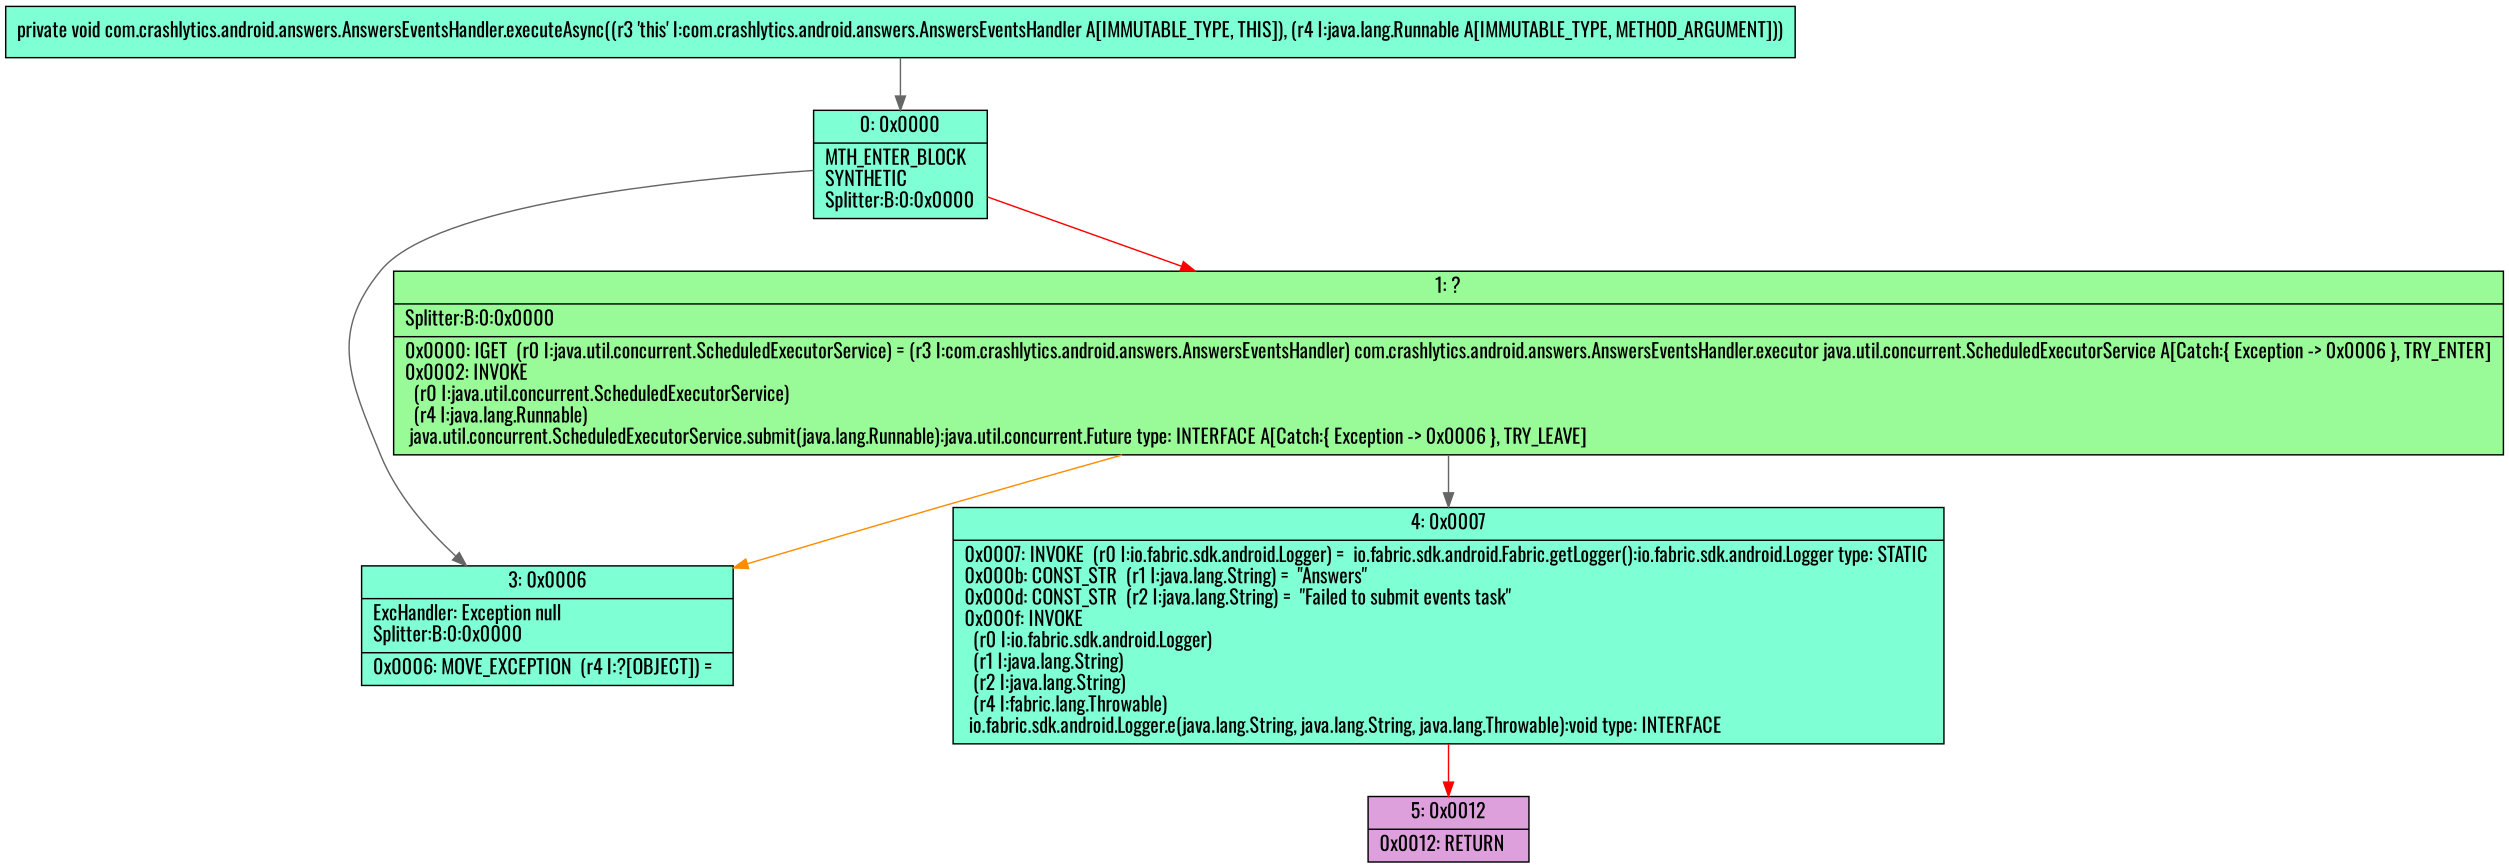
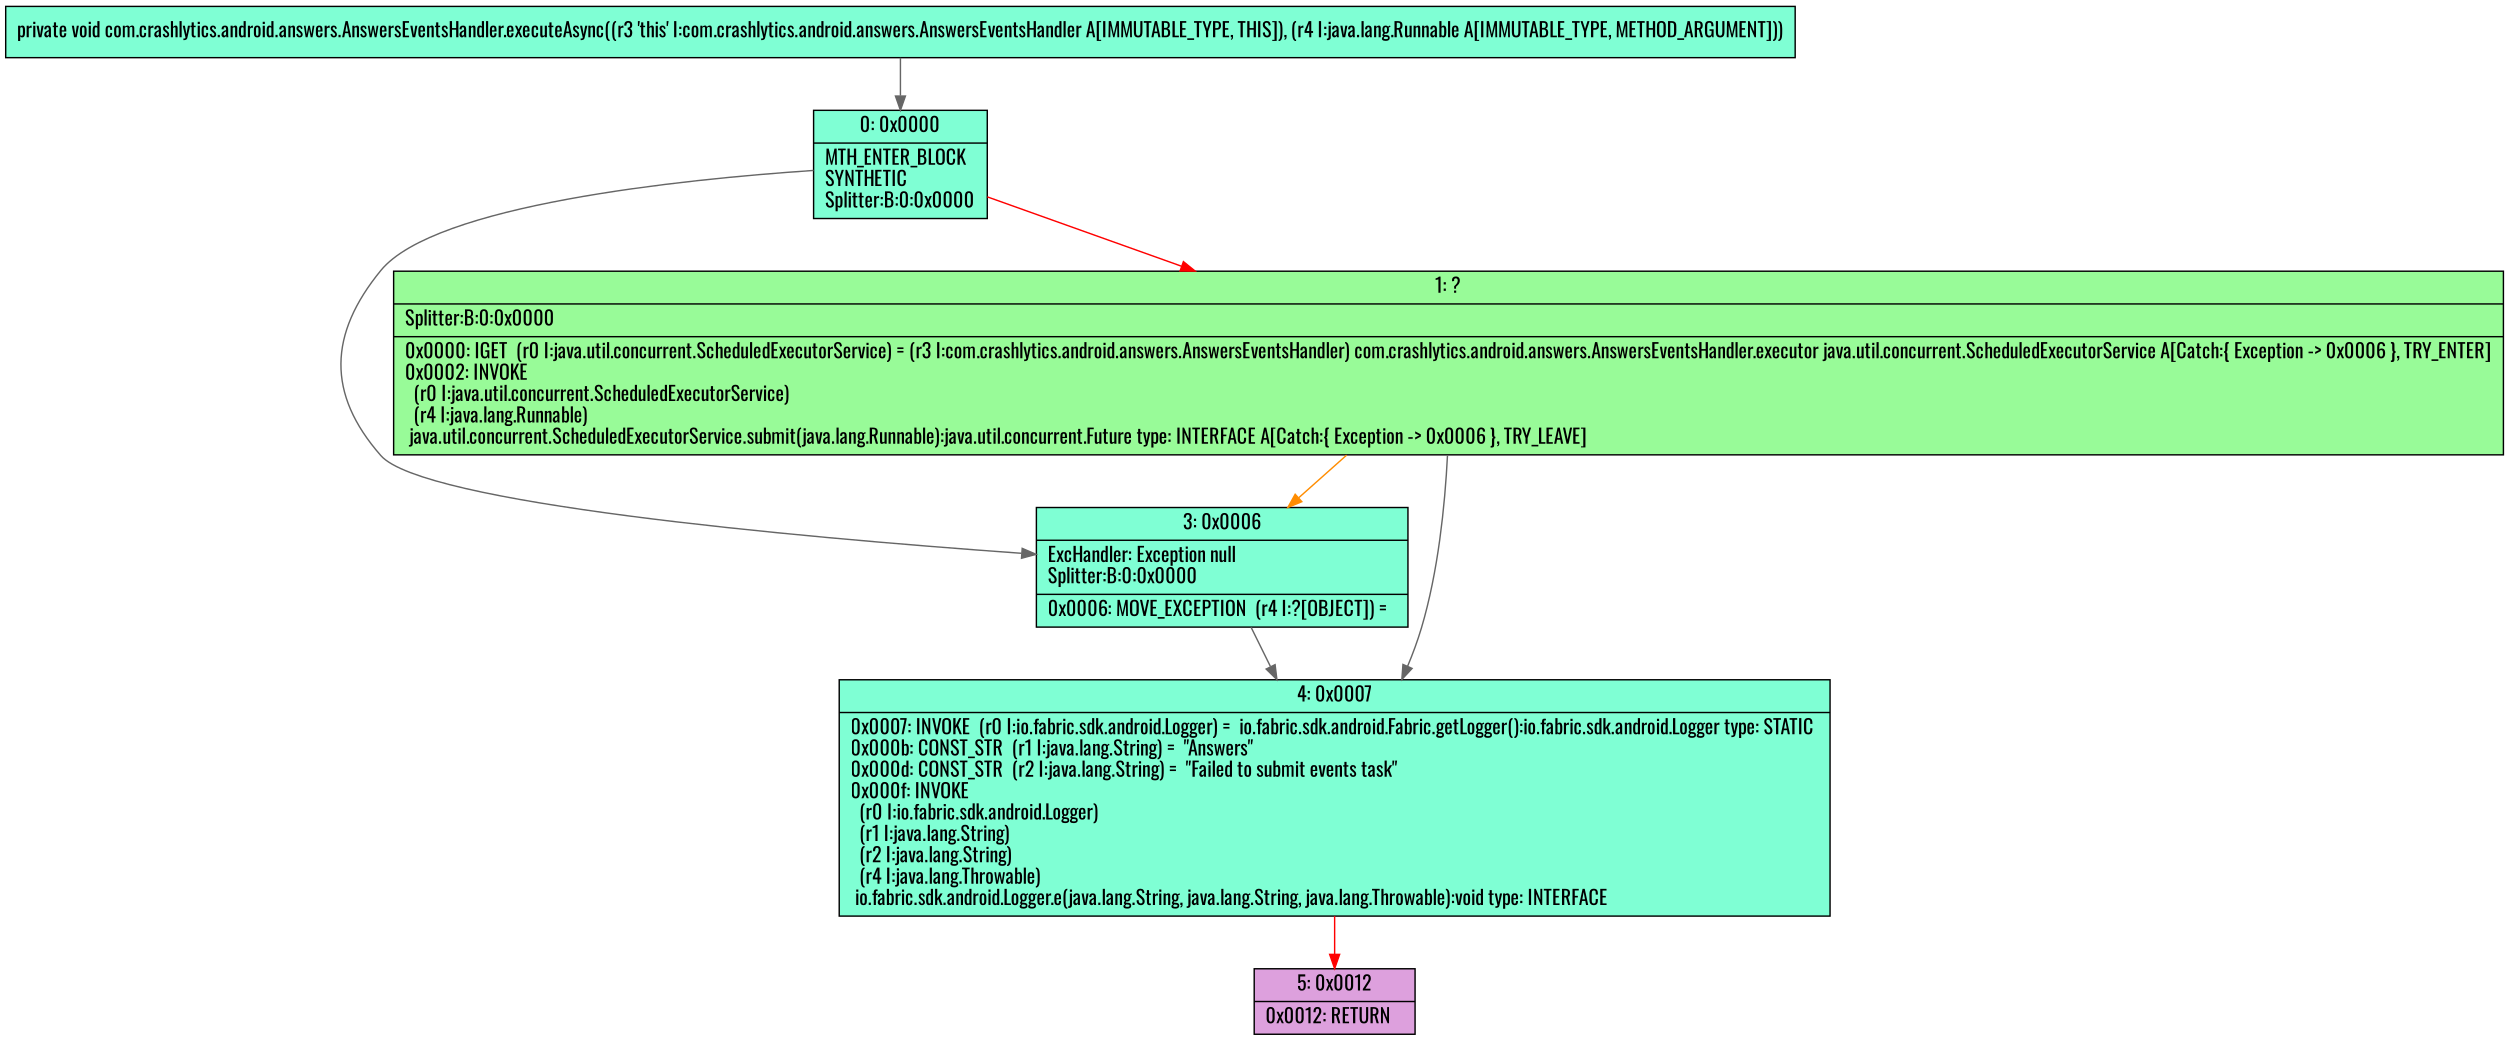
none -> (1261, 647)
(1066, 705) -> (946, 878)
